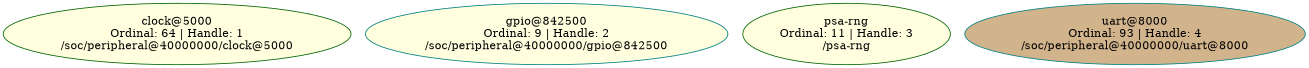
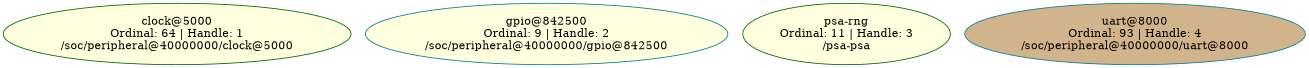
(847, 34) -> (847, 34)
